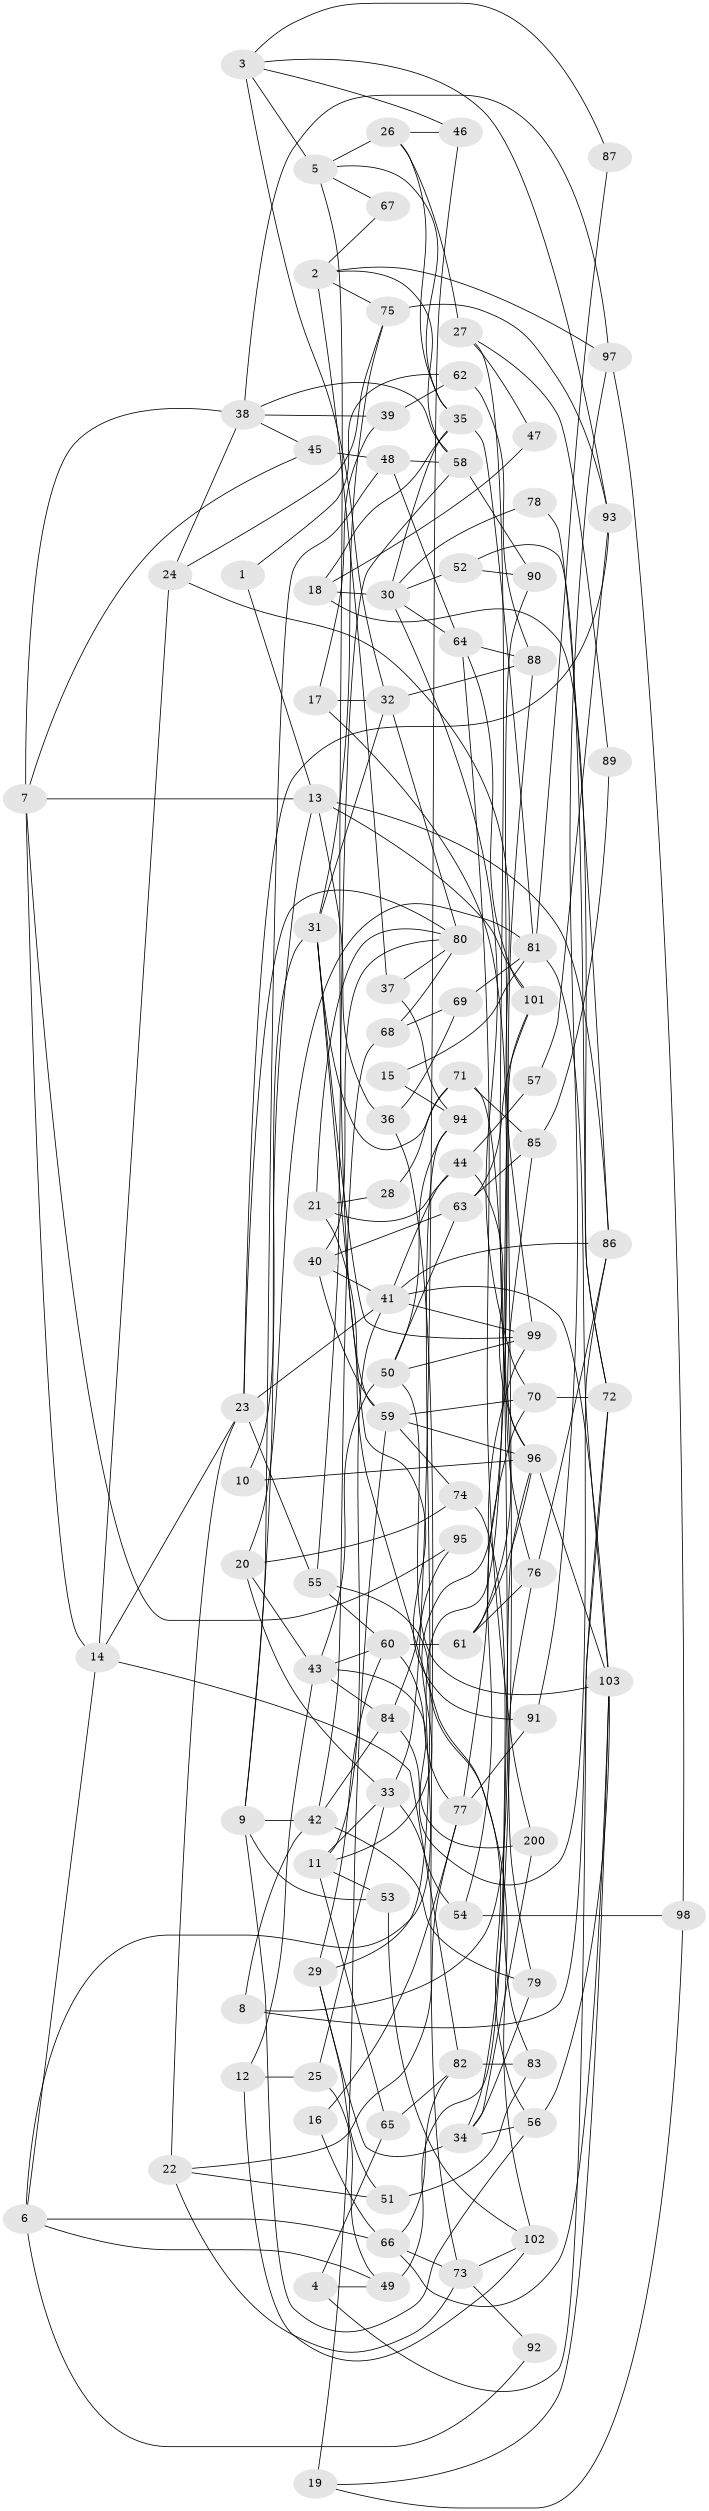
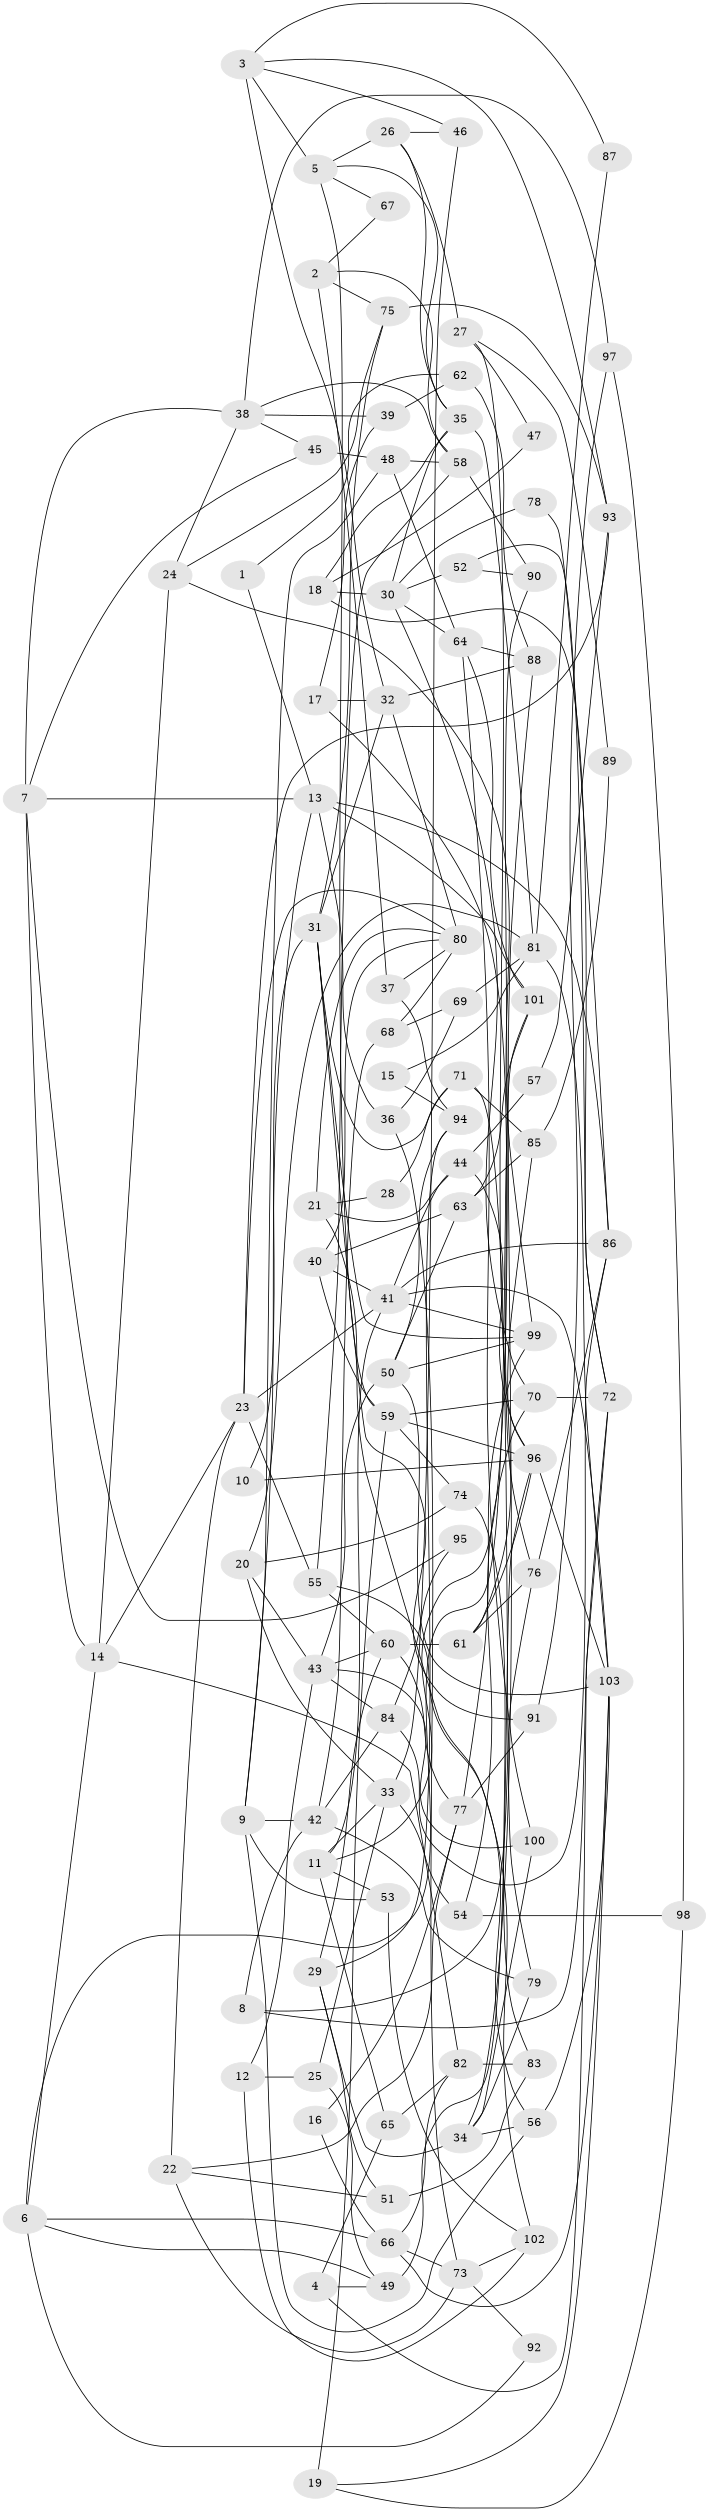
(471, 287) -> none
(535, 1841) -> (535, 1841)
